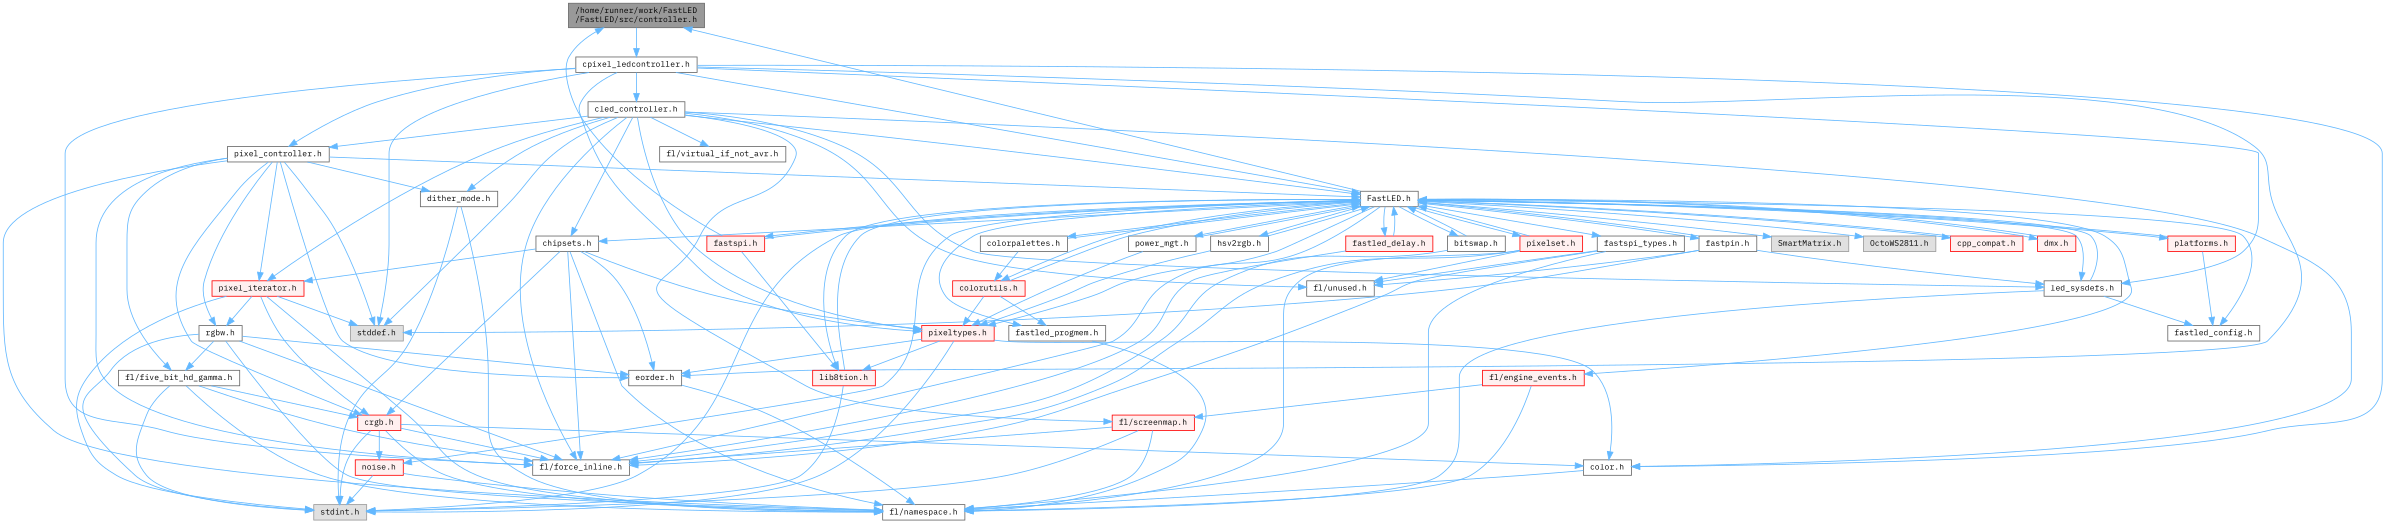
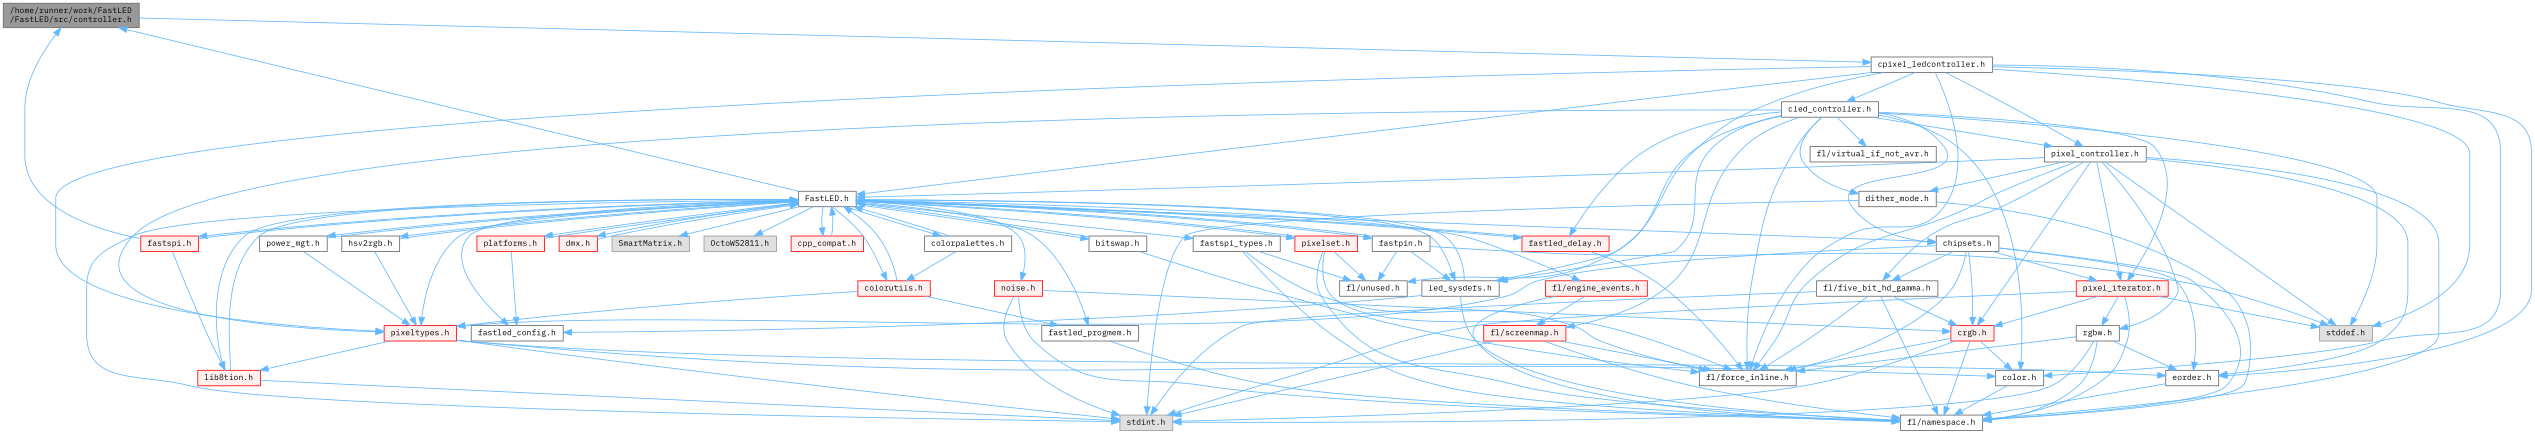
(1019, 152) -> (1661, 142)
(202, 353) -> (1926, 264)
(1038, 361) -> none
(379, 442) -> (1650, 318)
